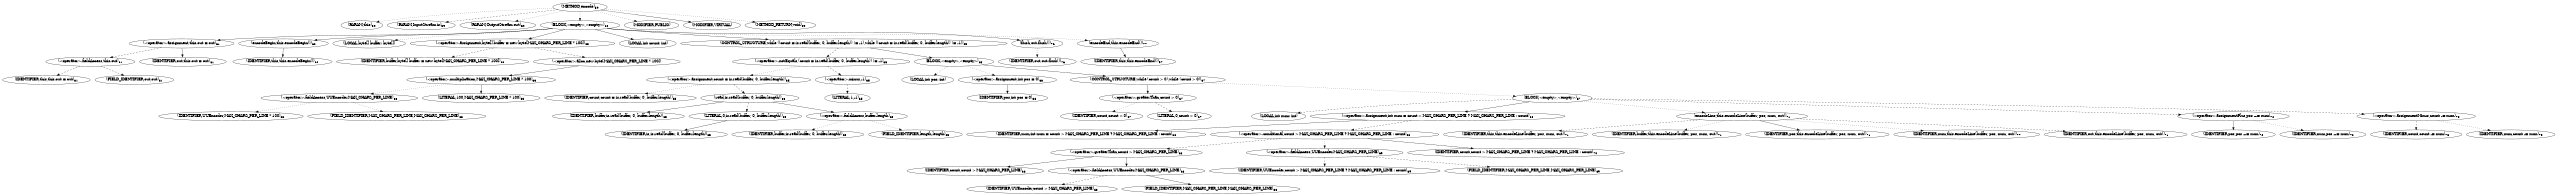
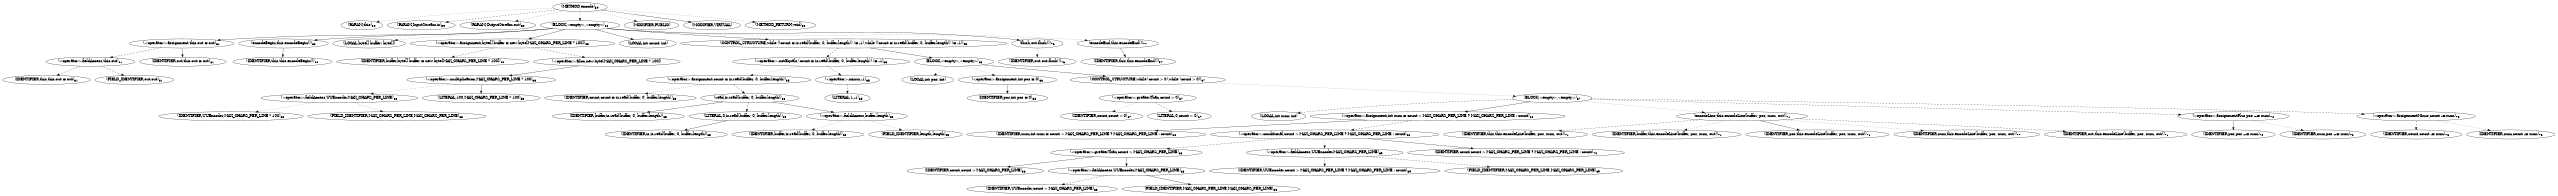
(1148, 88) -> none
